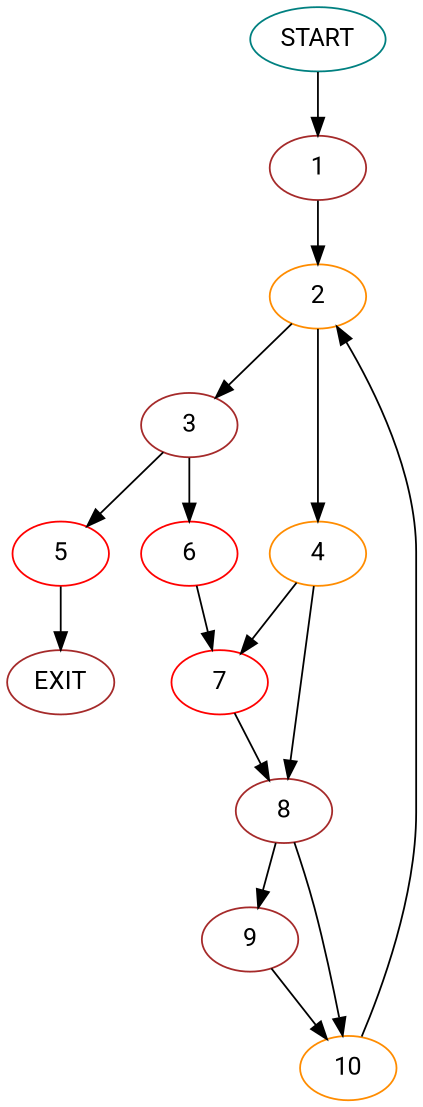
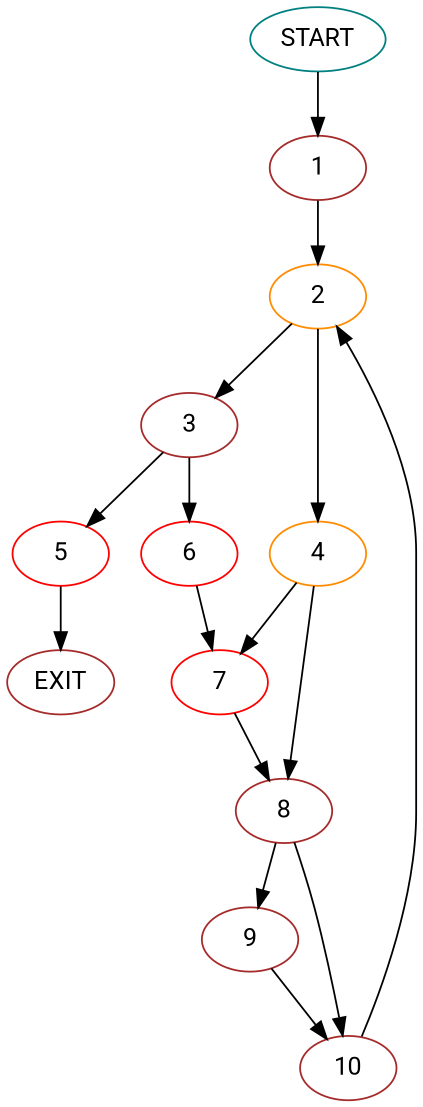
(348, 1068) -> (348, 1068)
